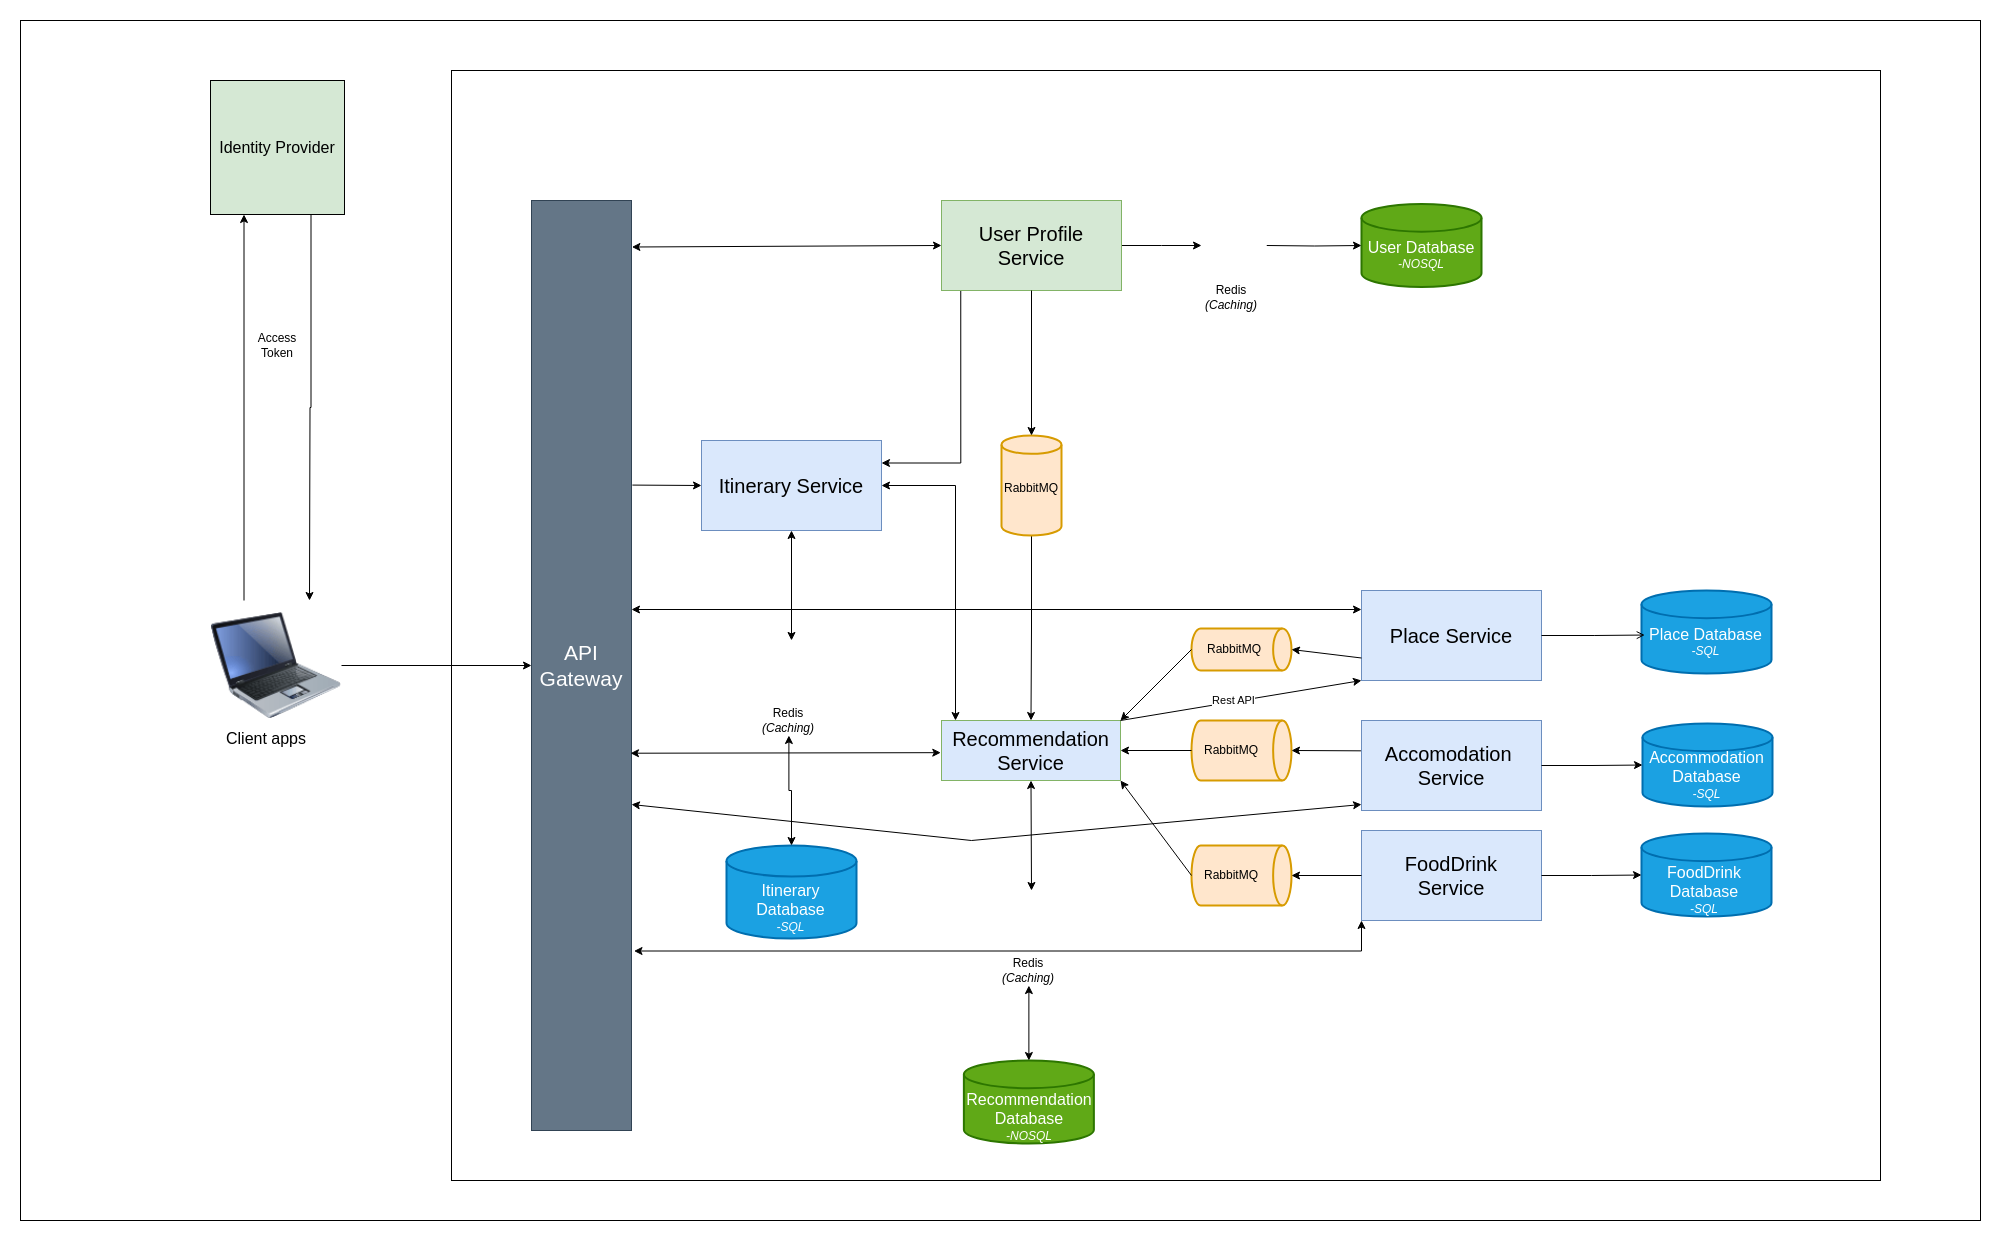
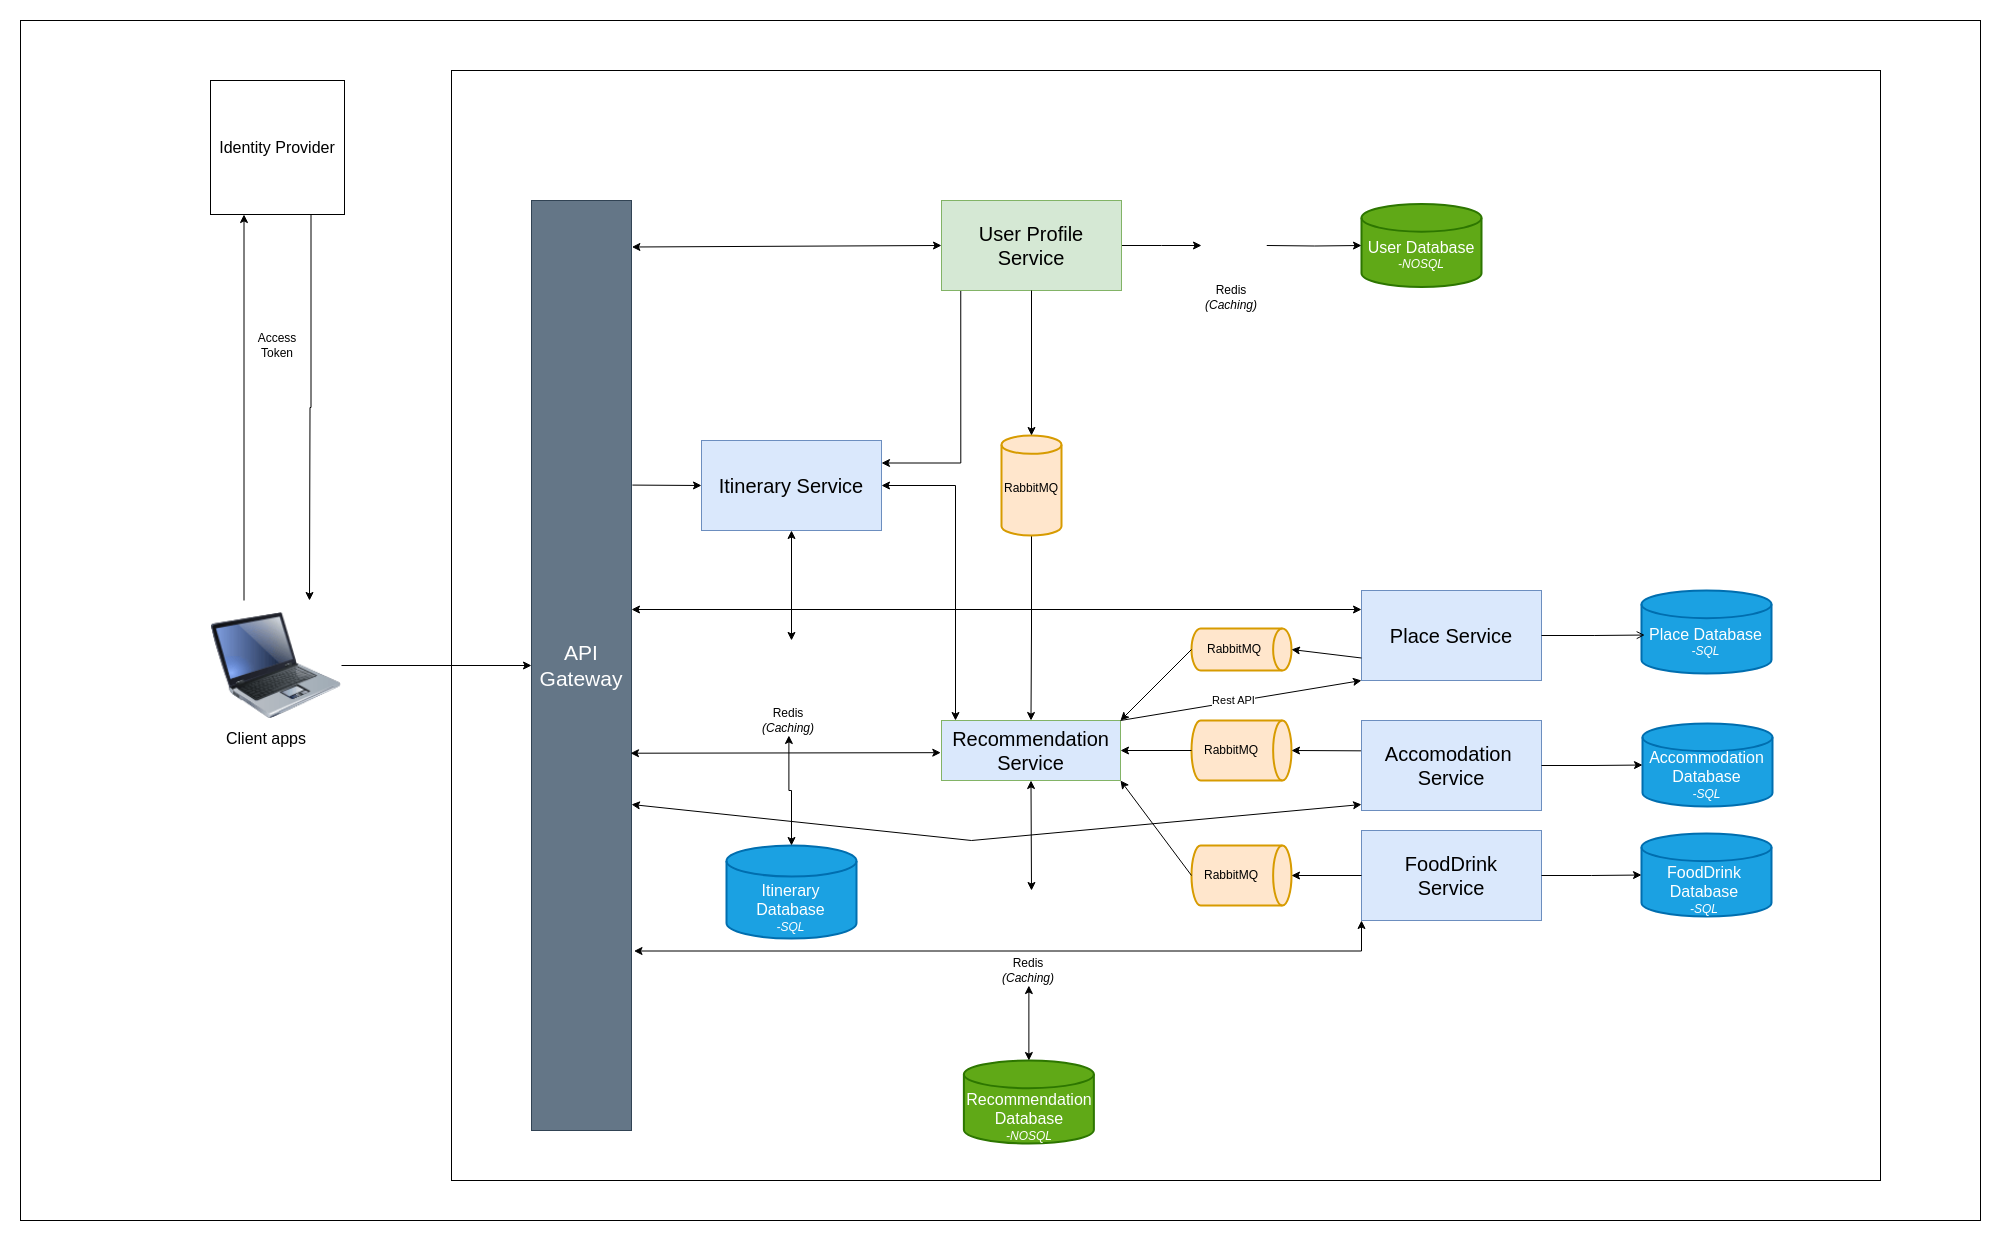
(278, 148) -> (278, 148)
